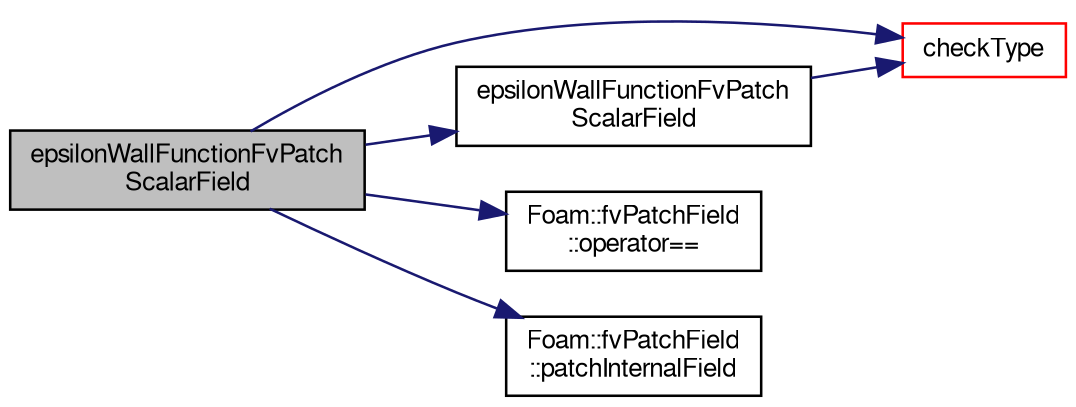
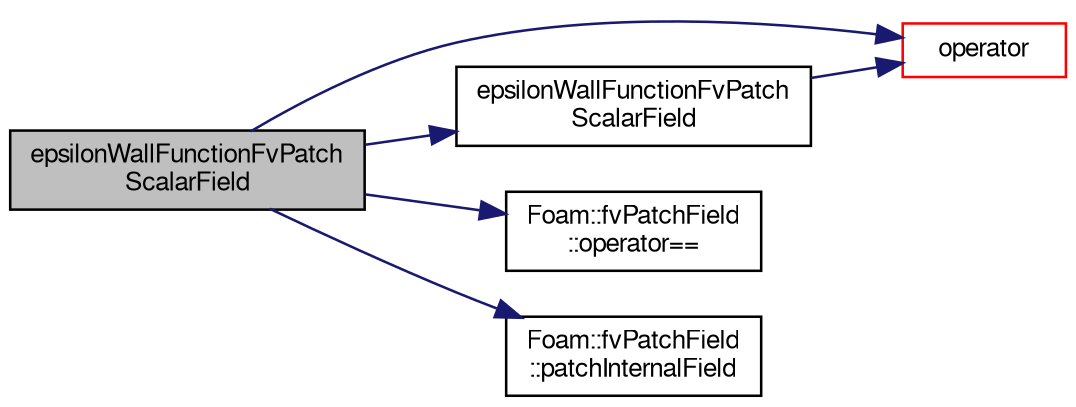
(984, 50) -> (984, 50)
